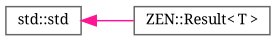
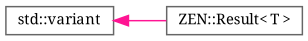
(44, 21) -> (60, 21)
